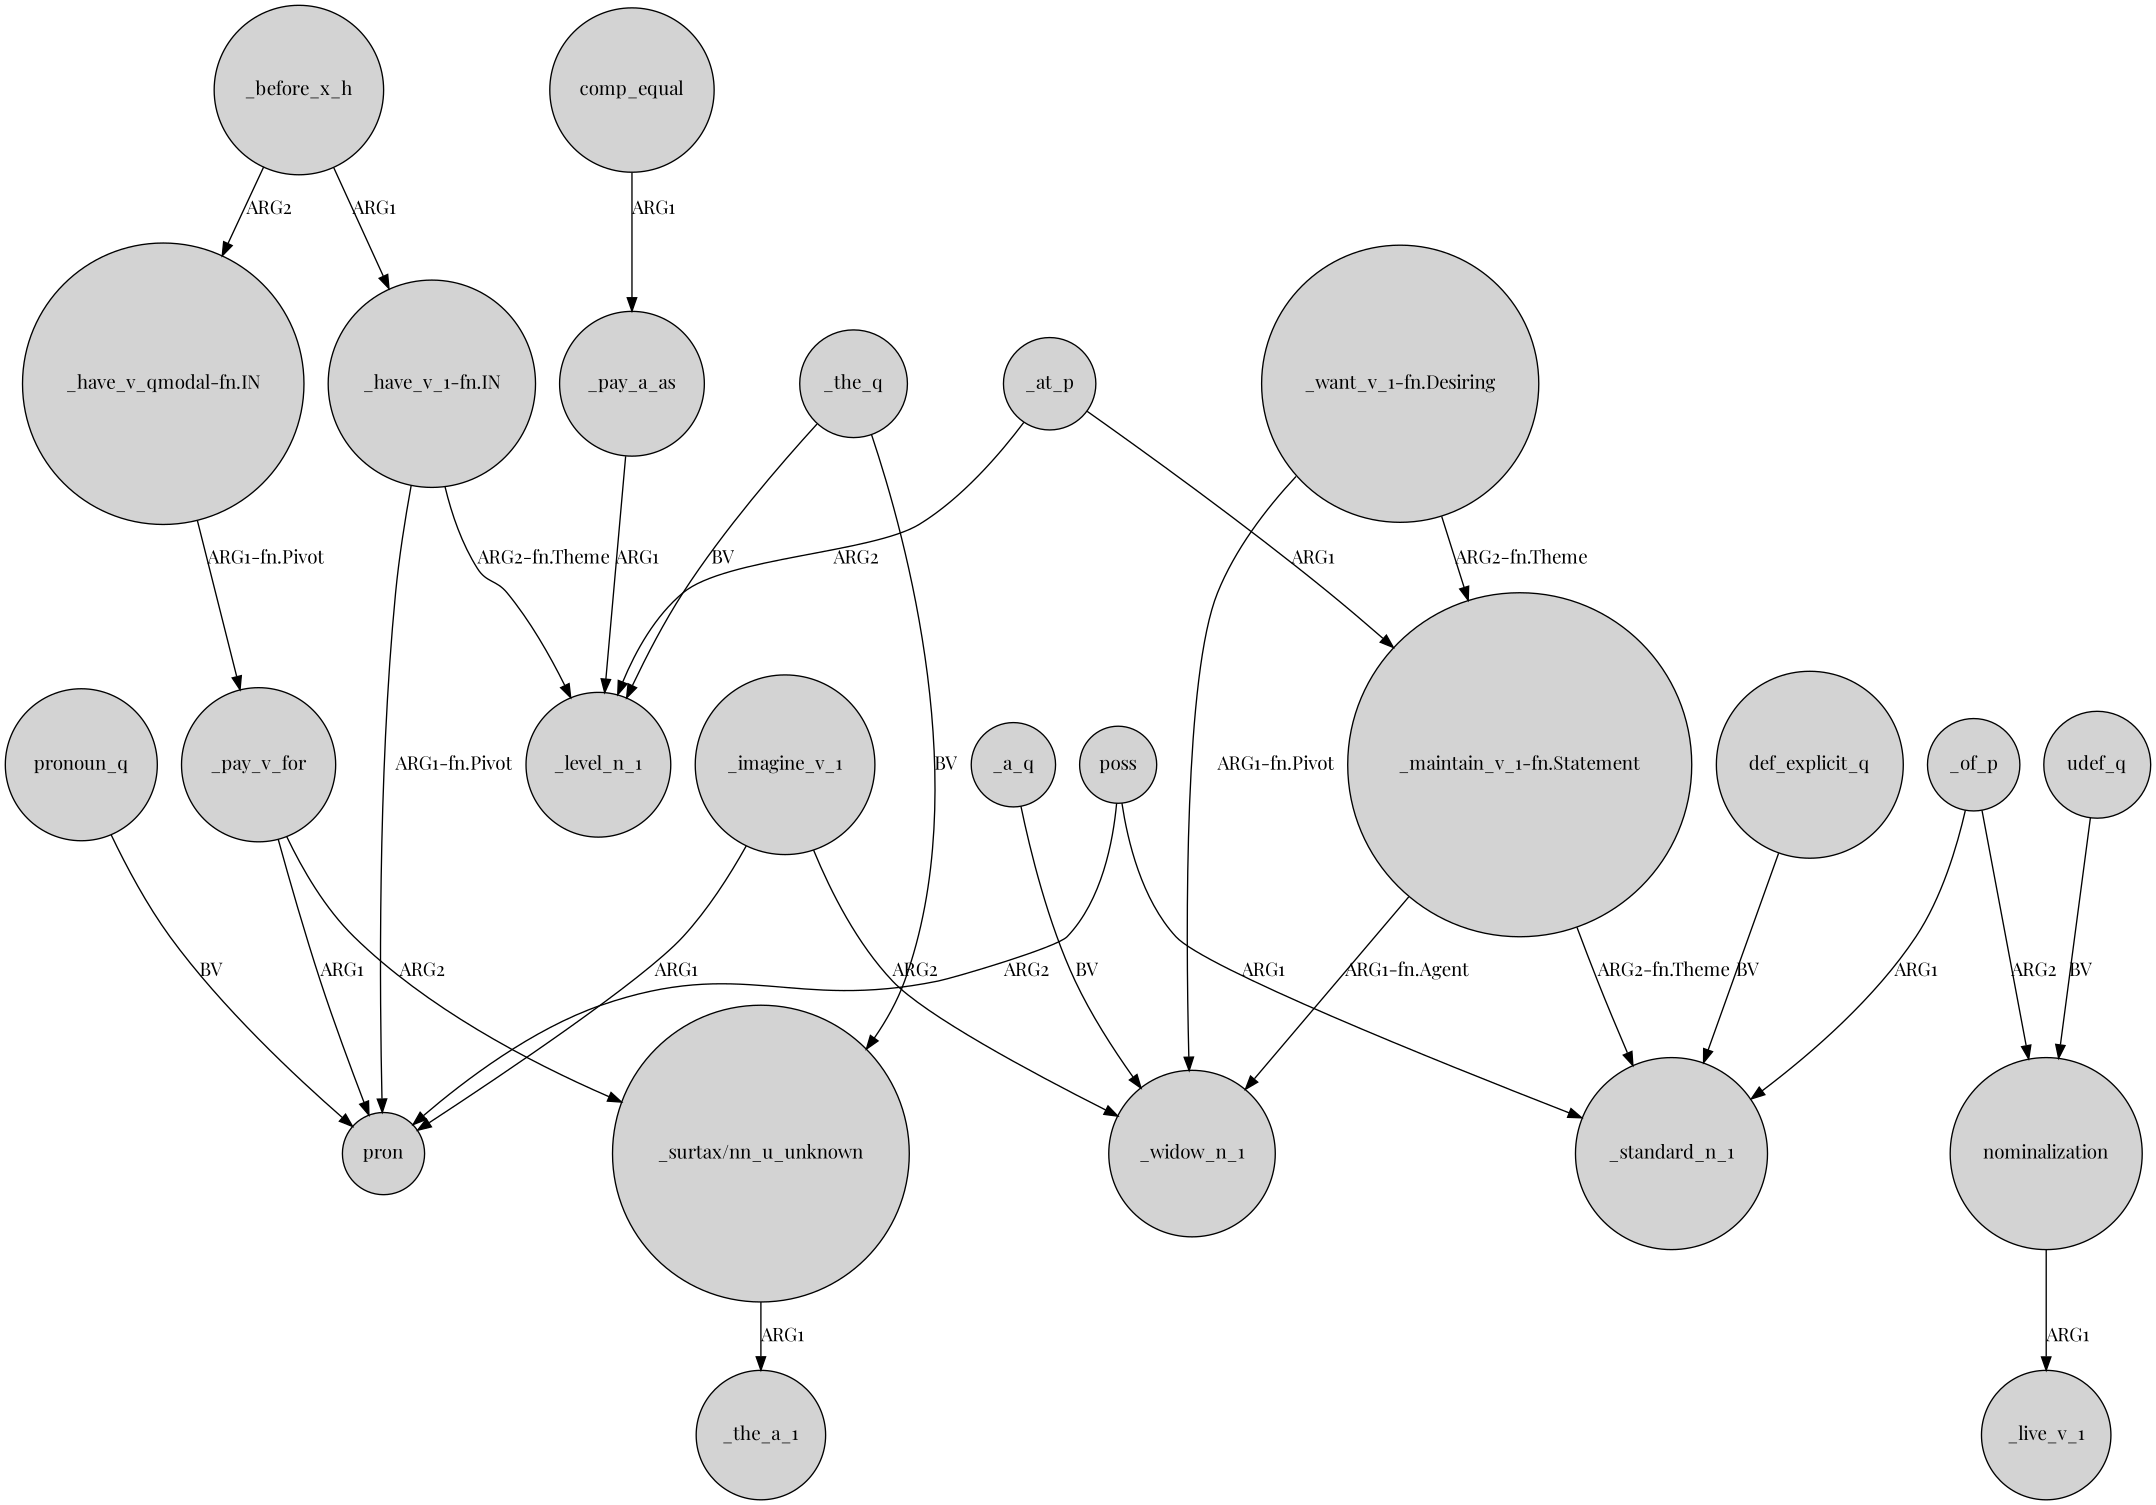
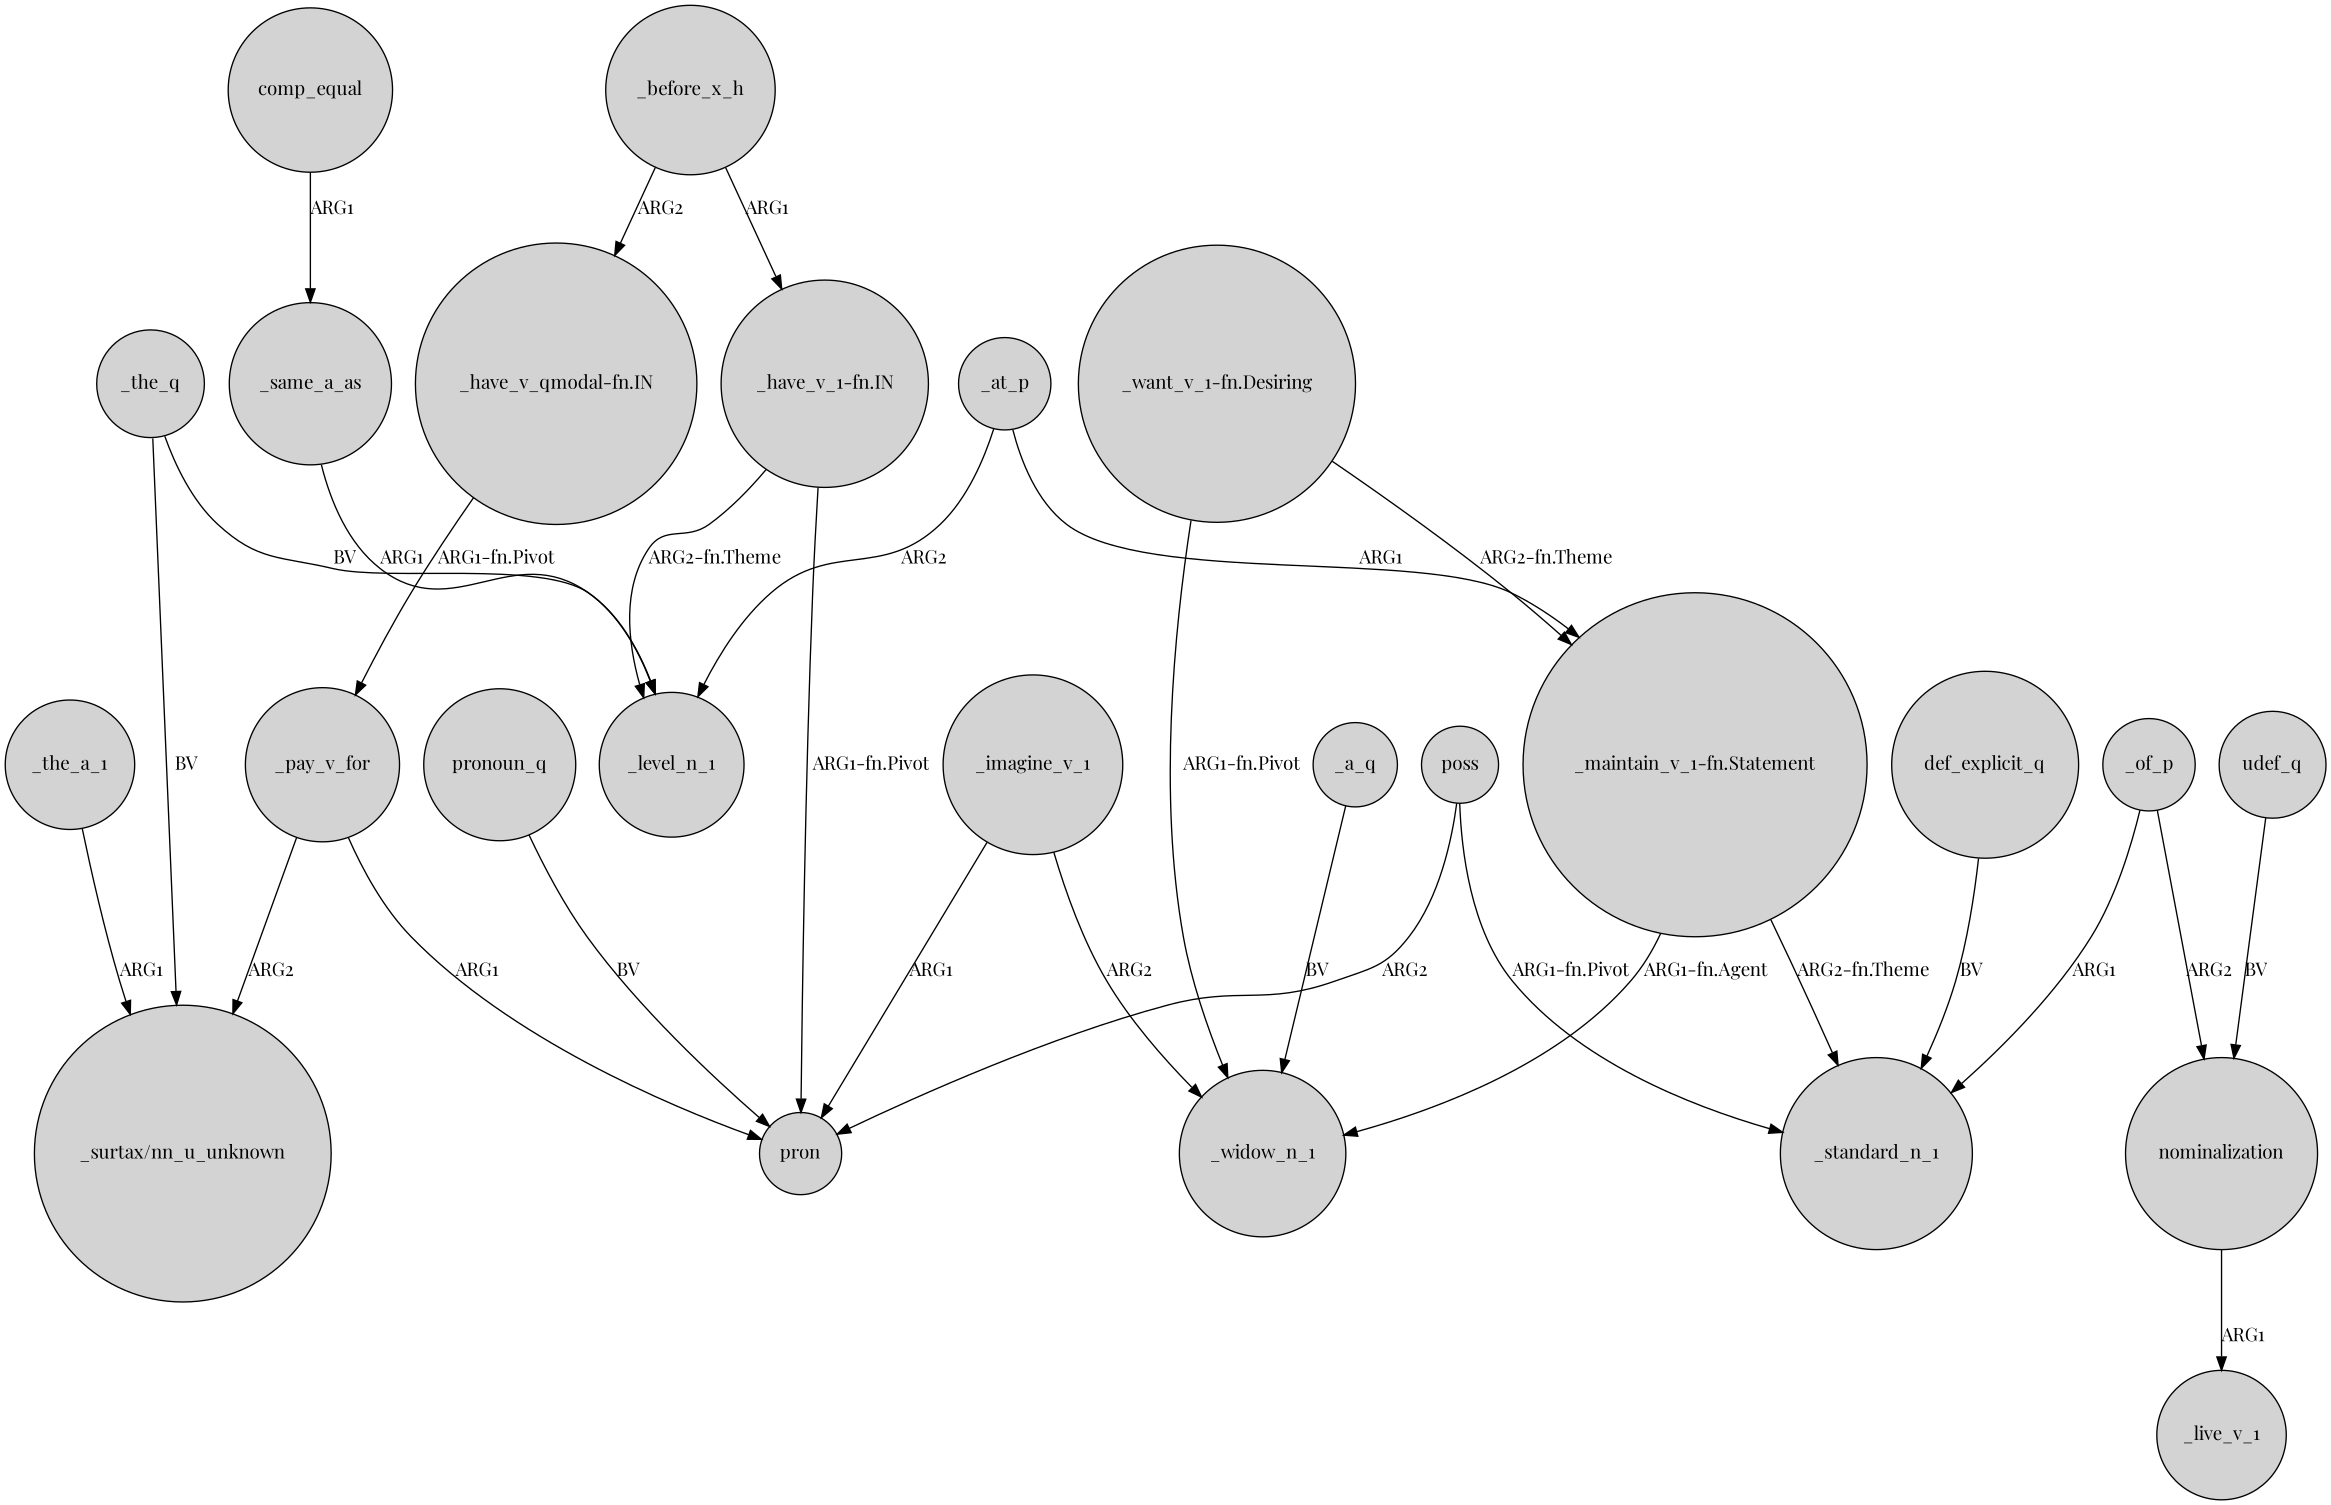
(632, 384) -> (310, 384)
(1264, 971) -> (1572, 971)
(761, 1329) -> (102, 915)
